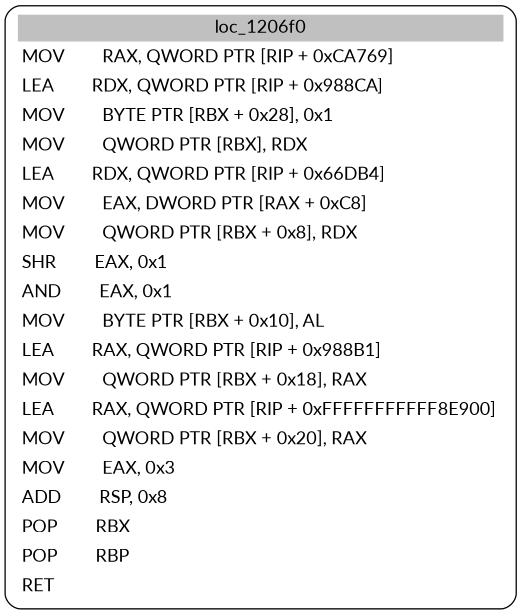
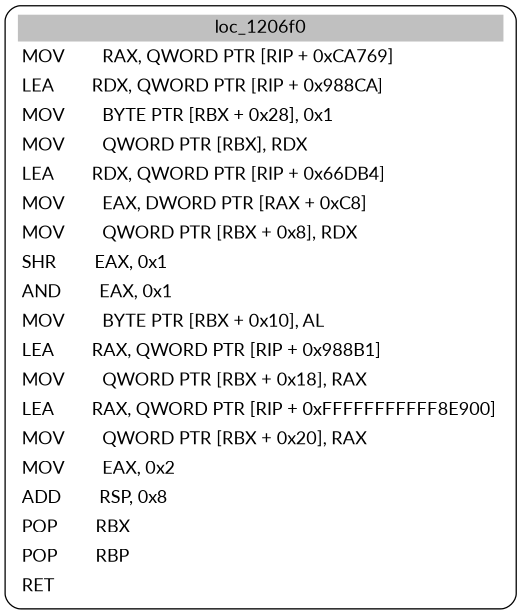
(99, 468) -> (99, 468)
